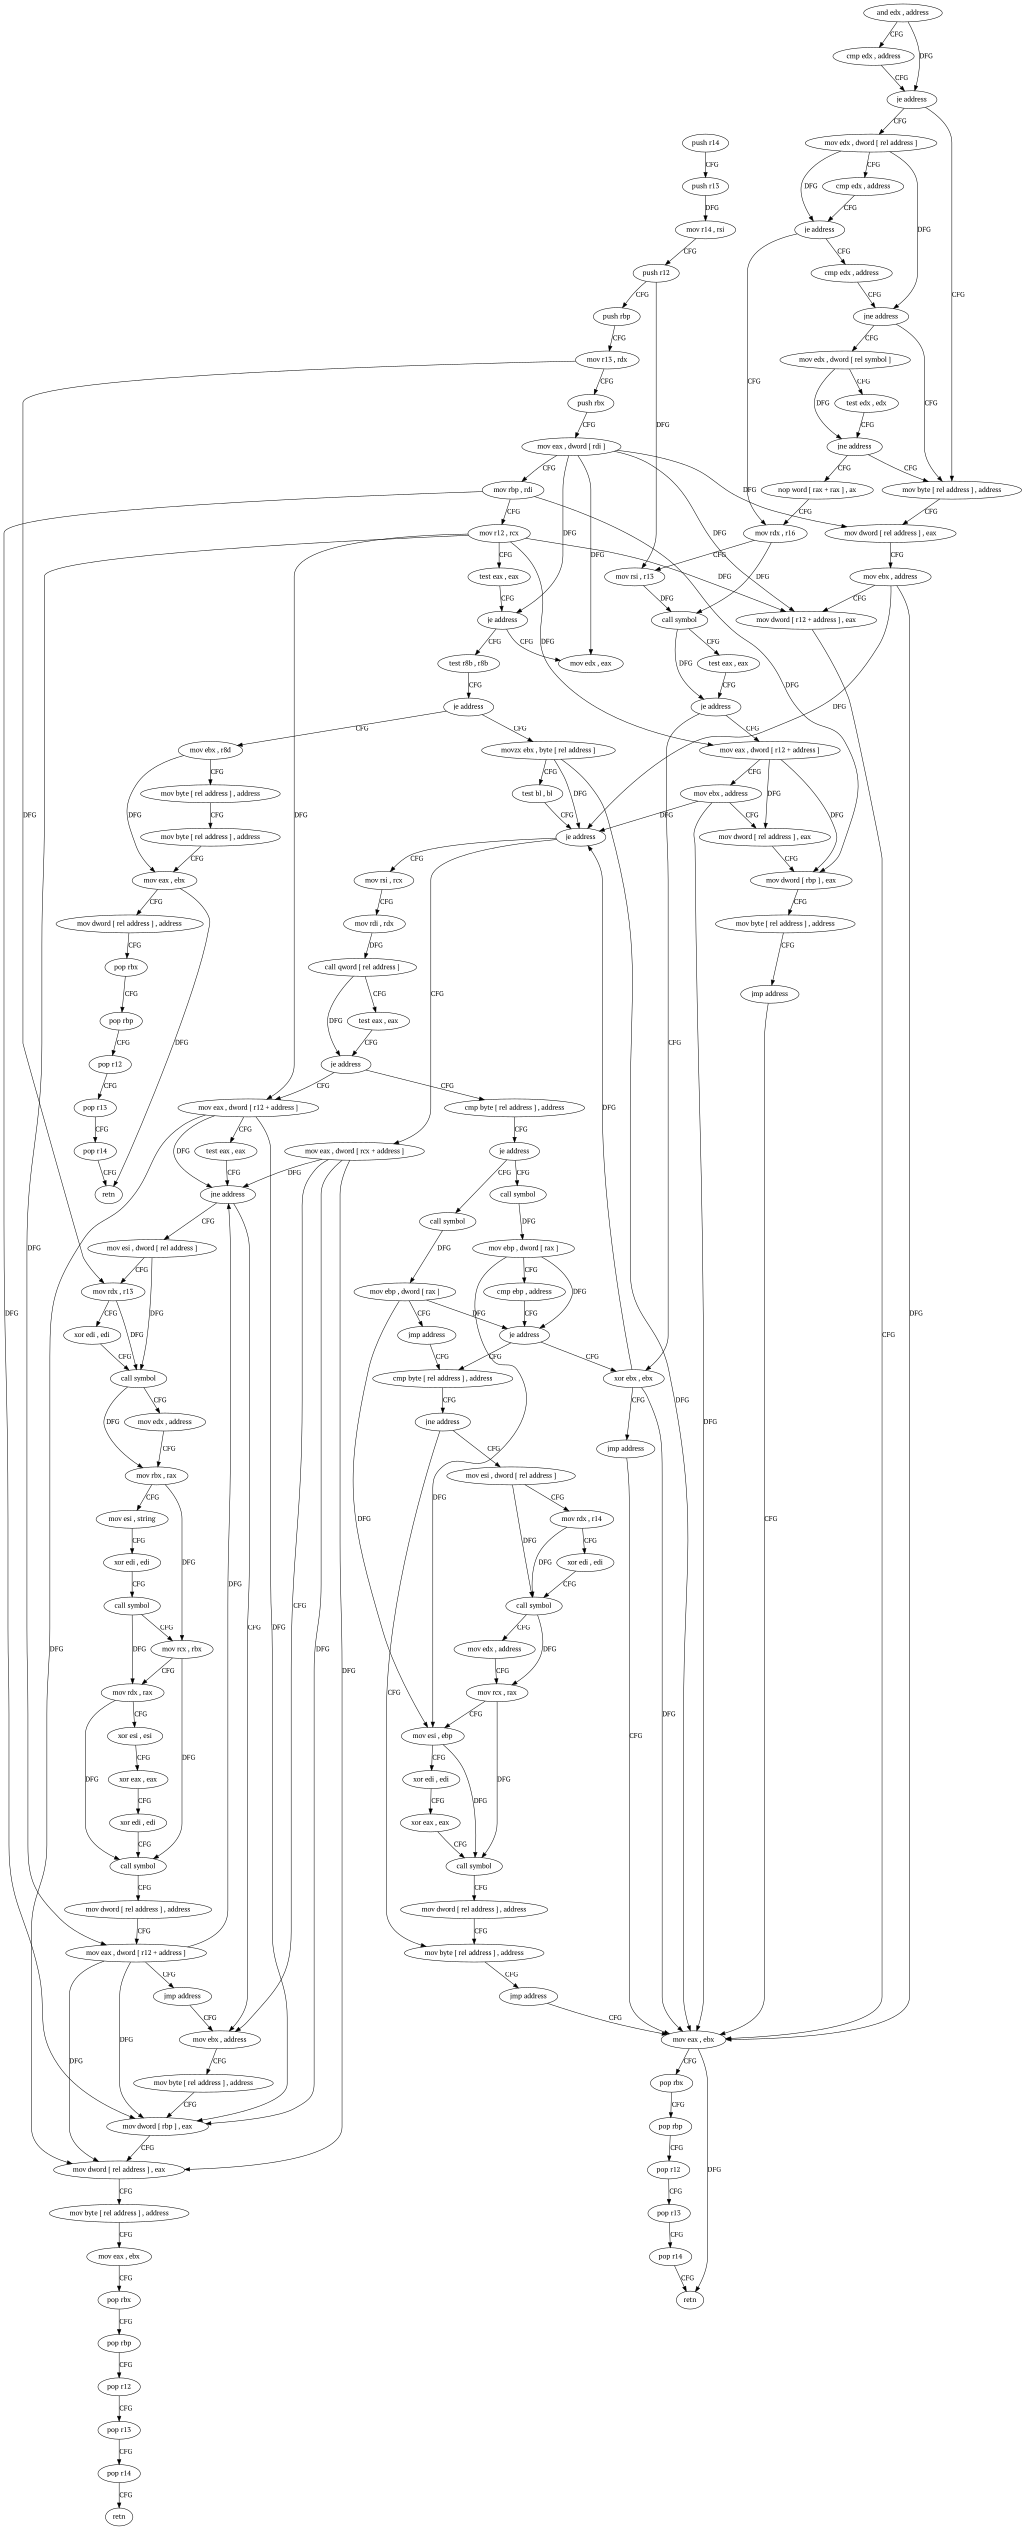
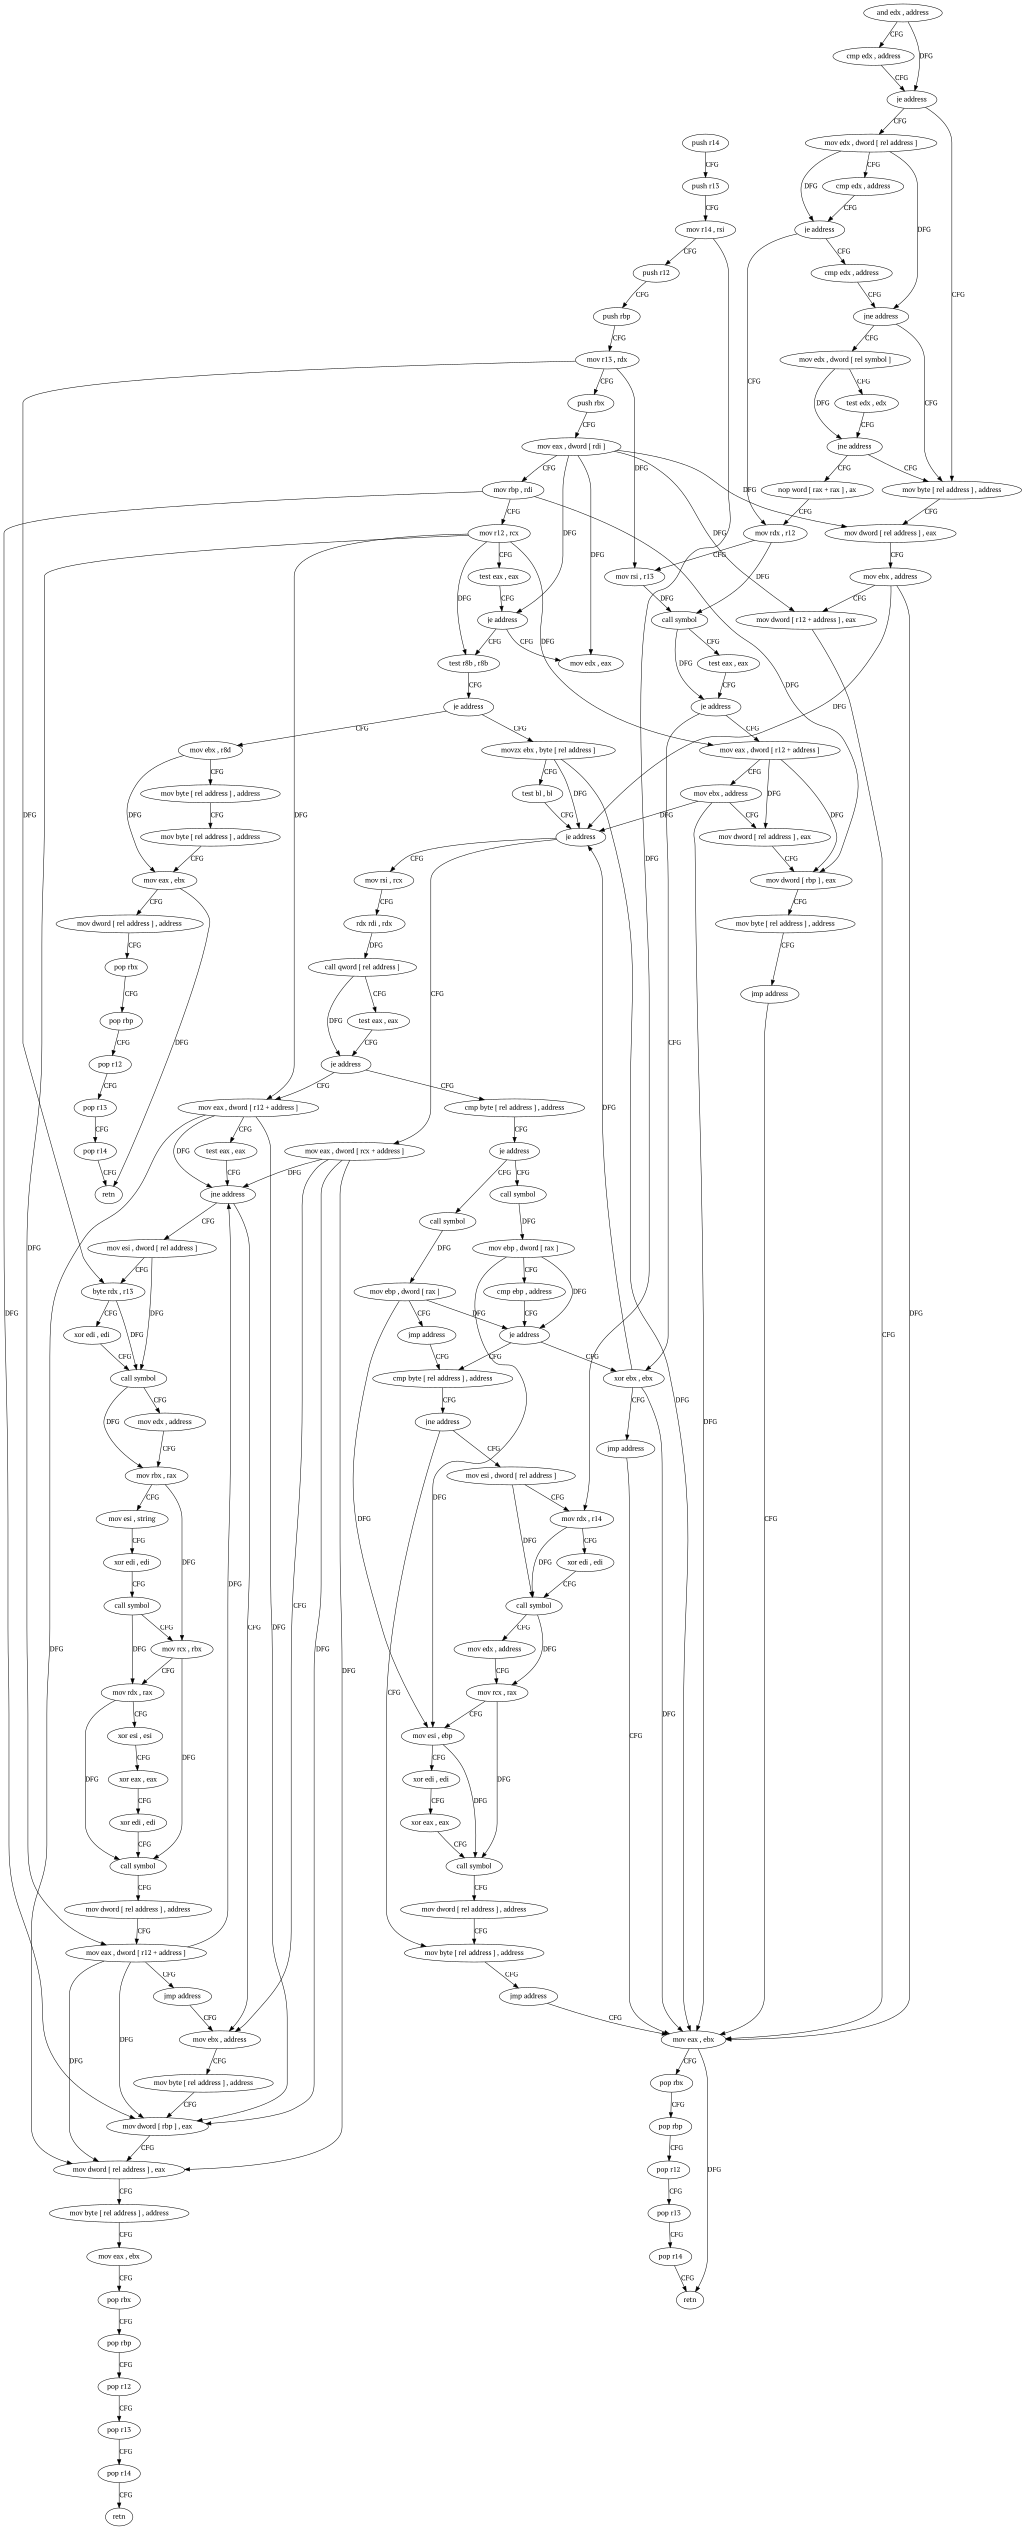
(712, 208) -> (712, 208)
(656, 424) -> (635, 463)
(775, 534) -> (775, 534)
(656, 564) -> (458, 591)
none -> (645, 859)
(374, 924) -> (374, 924)
(113, 1292) -> (113, 1292)
